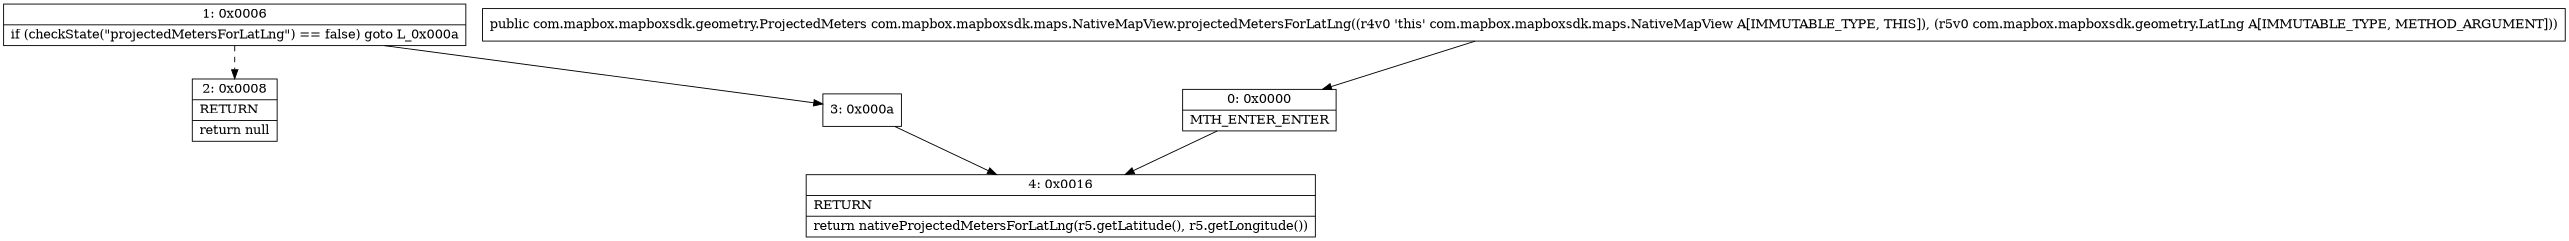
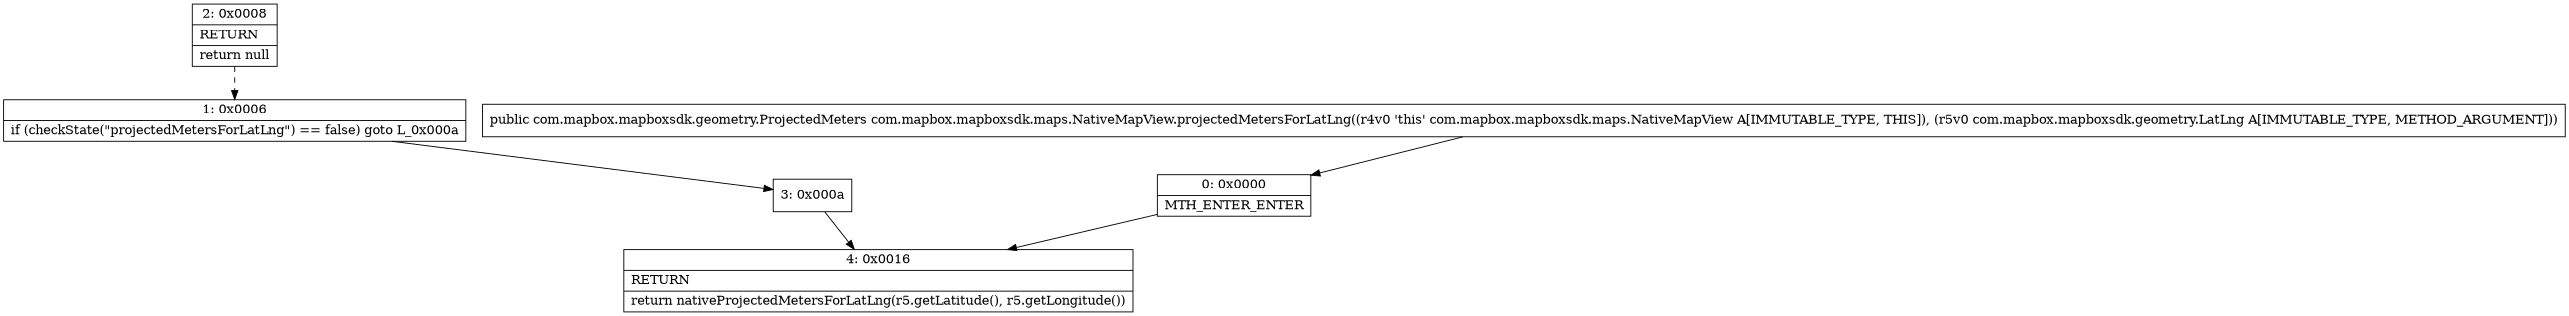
(235, 58) -> (235, 78)
